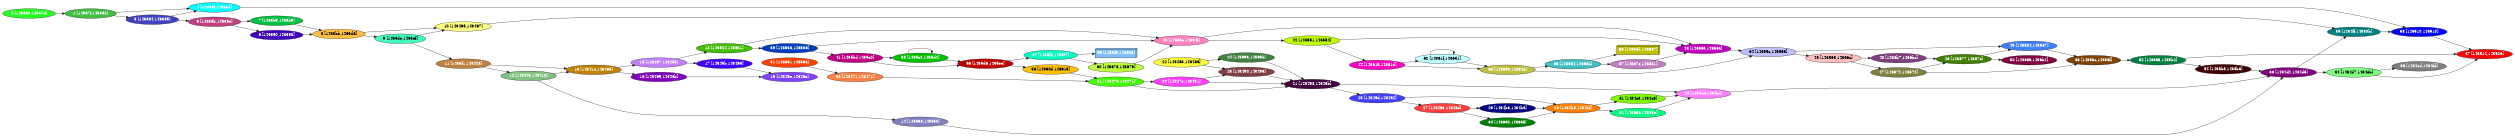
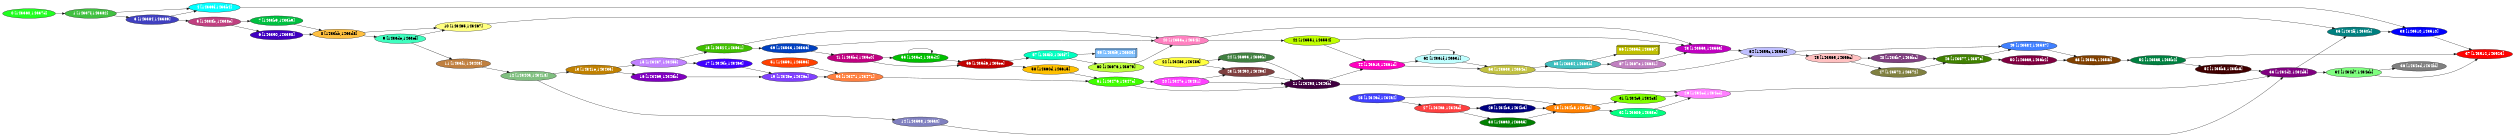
(527, 67) -> none
(2001, 72) -> (2060, 60)
none -> (821, 77)
(1343, 91) -> (1343, 75)
